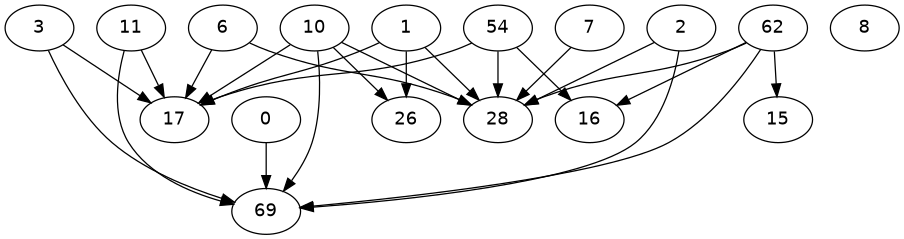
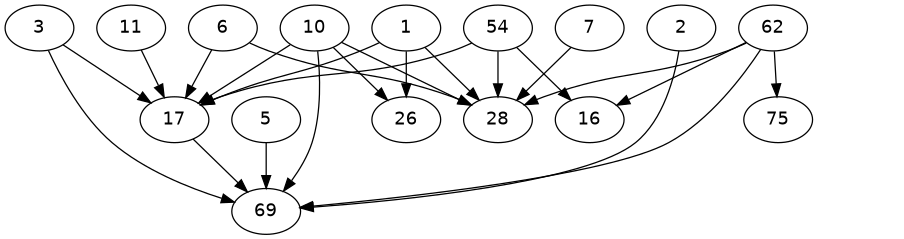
(865, 28) -> none
(596, 71) -> none
(266, 120) -> (266, 120)
(778, 120) -> (778, 120)
(131, 145) -> (216, 161)
